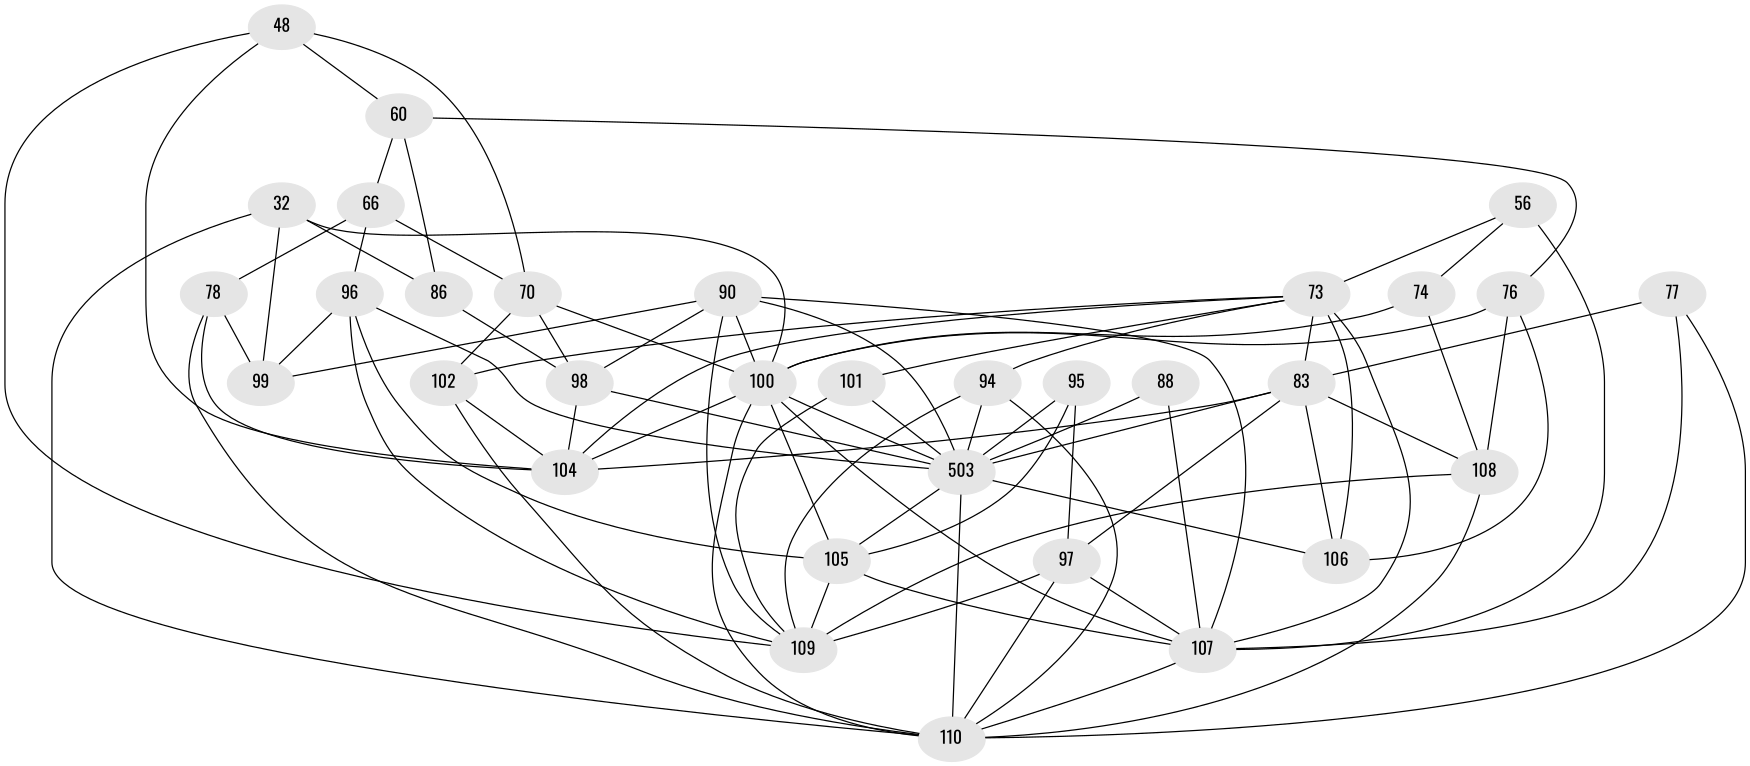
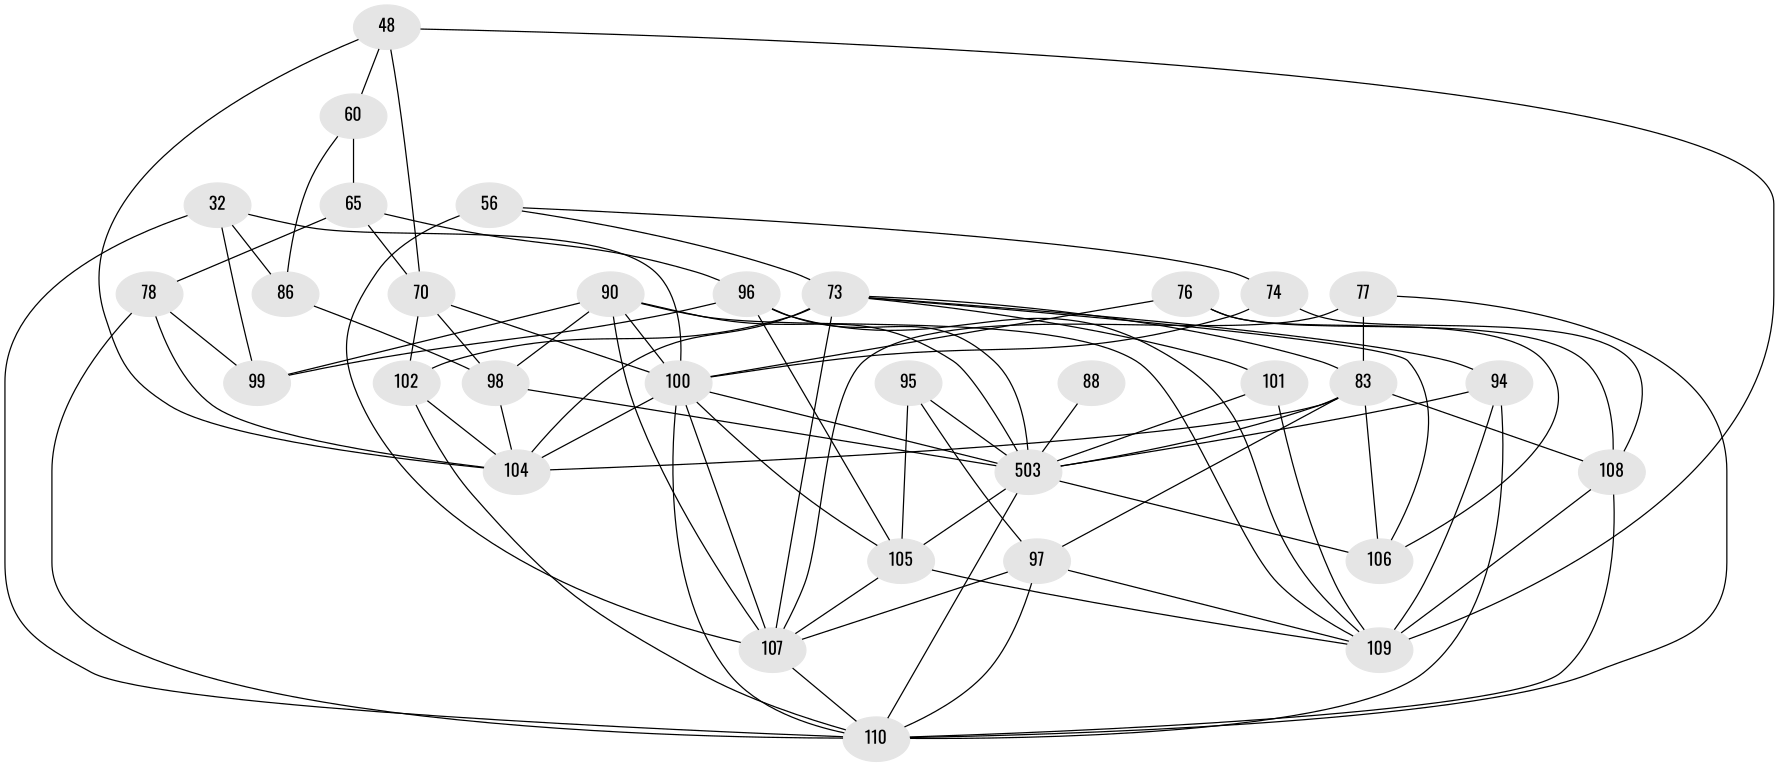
(1057, 136) -> none
(371, 205) -> (354, 205)
(1184, 517) -> none
